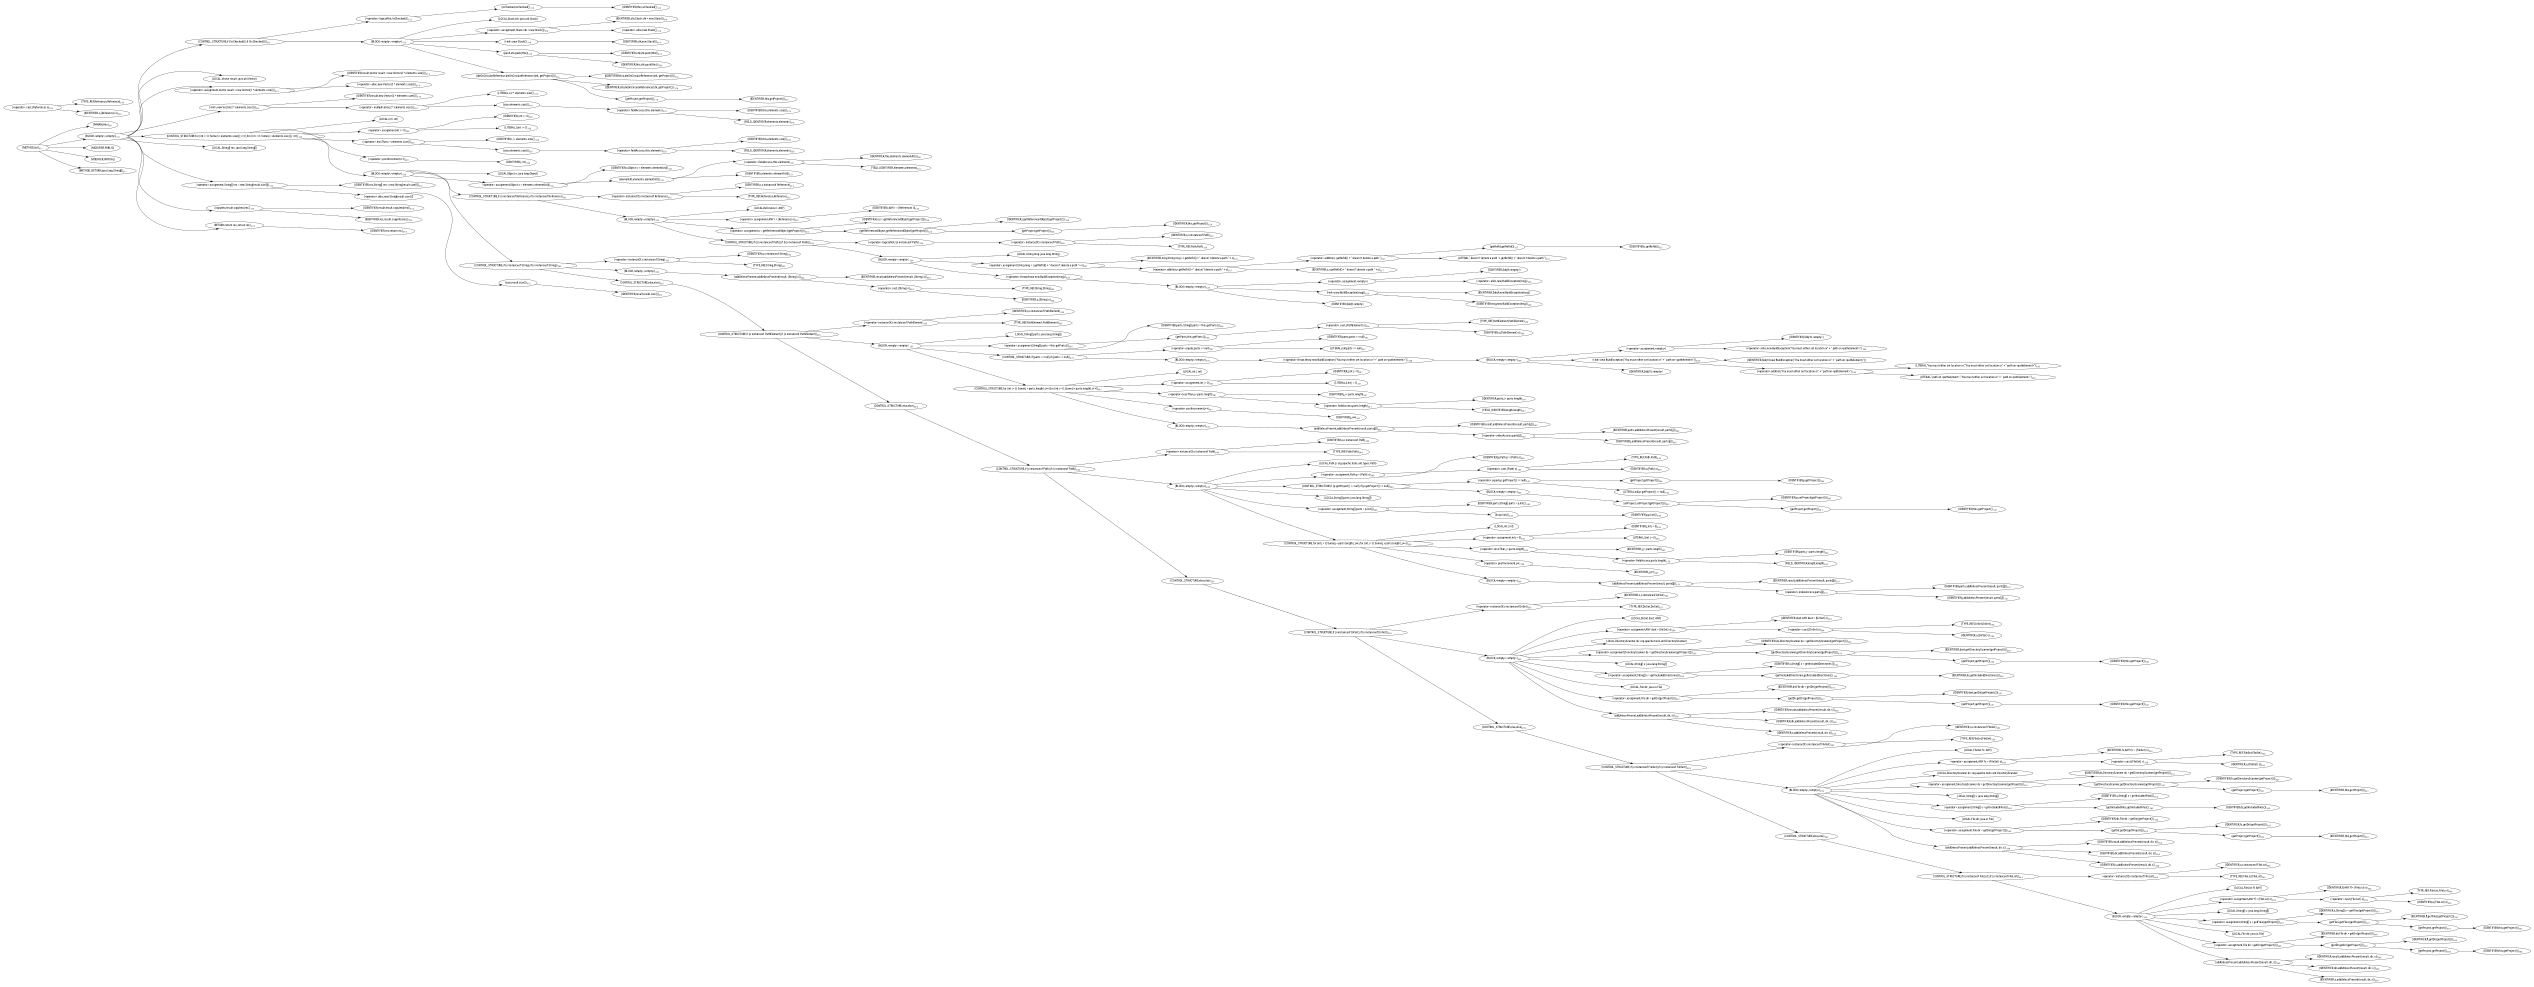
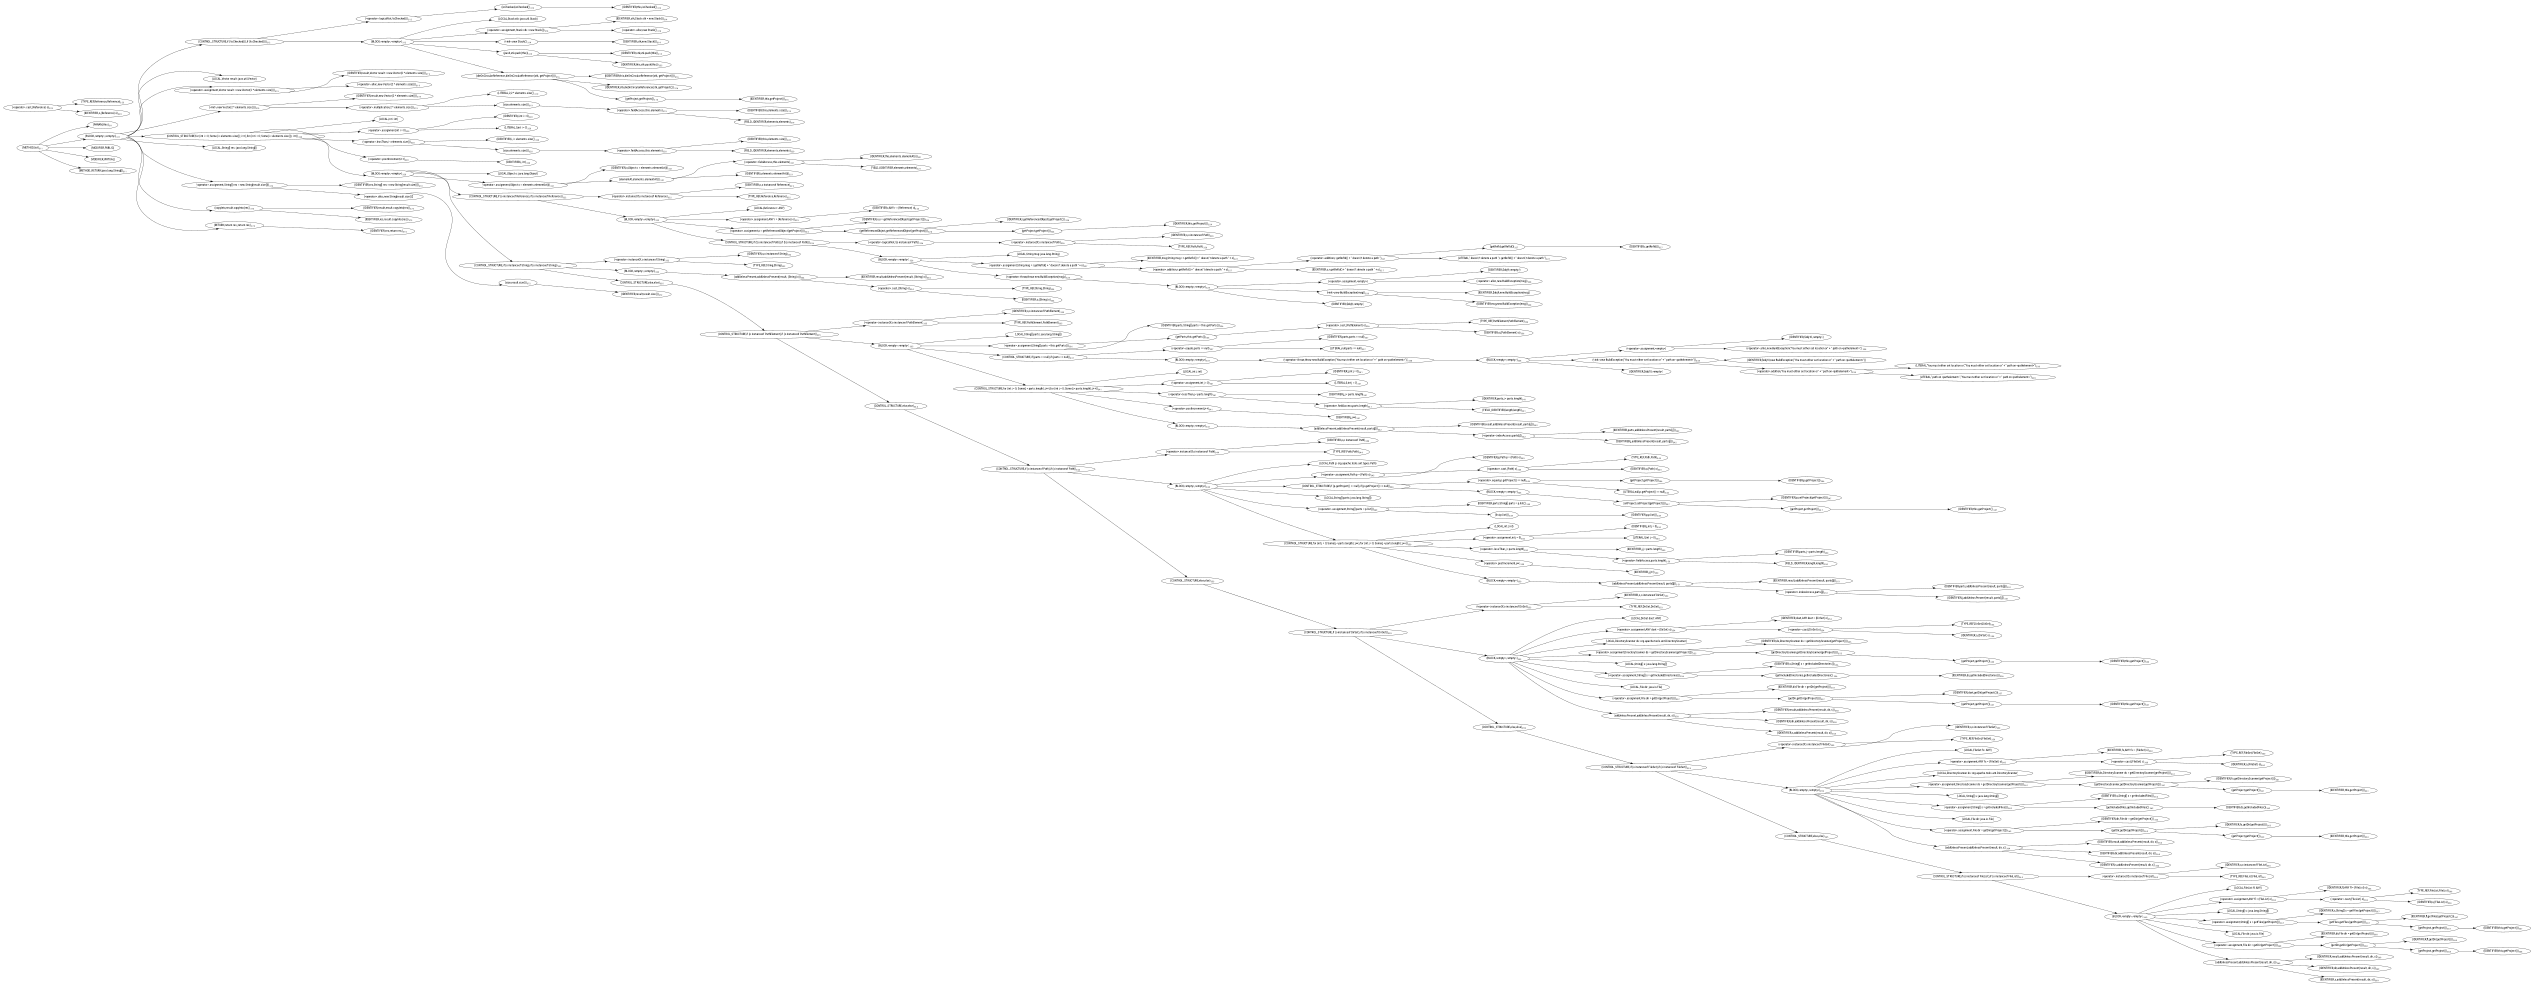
(1978, 650) -> none
